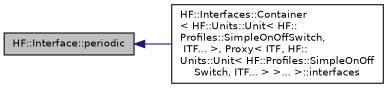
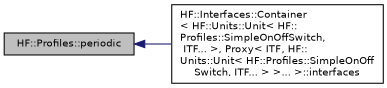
(69, 44) -> (69, 44)
